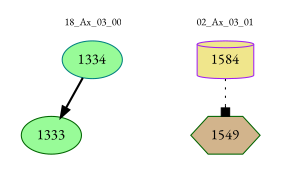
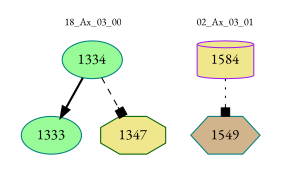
(51, 135) -> (51, 135)
none -> (133, 135)
(225, 135) -> (225, 135)
